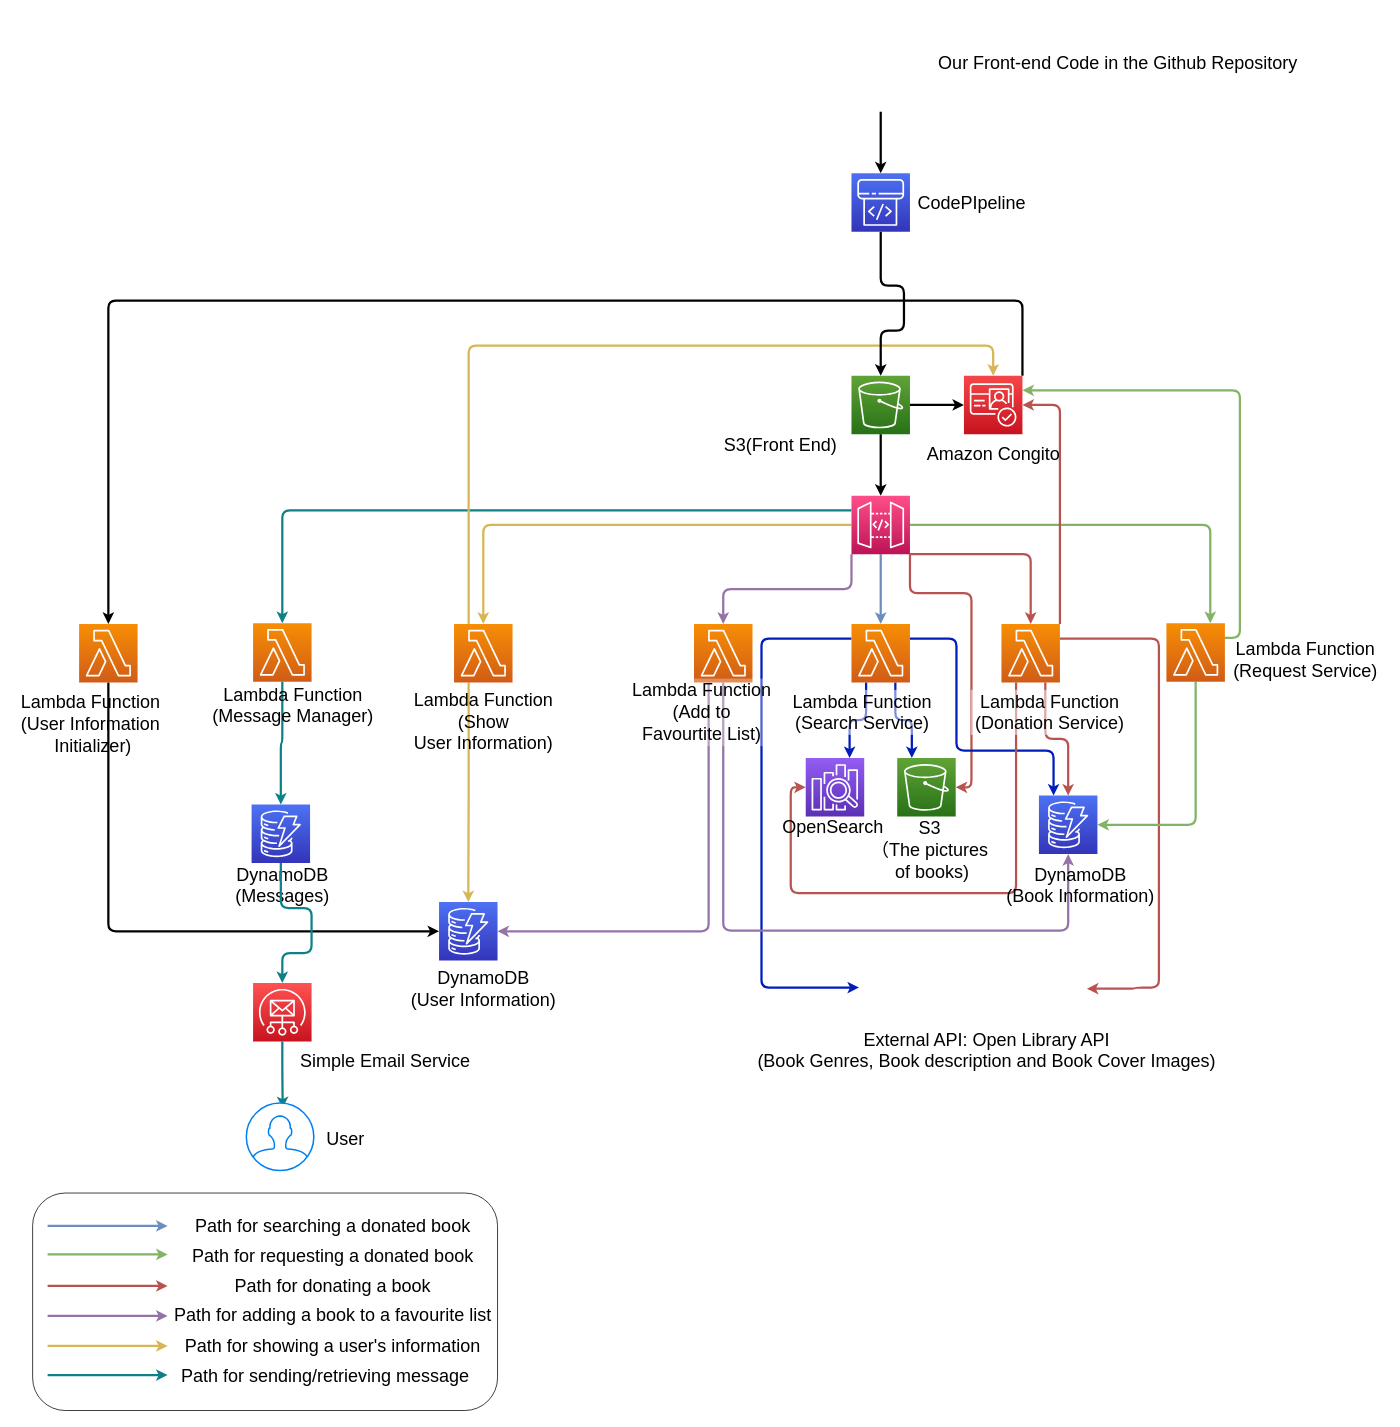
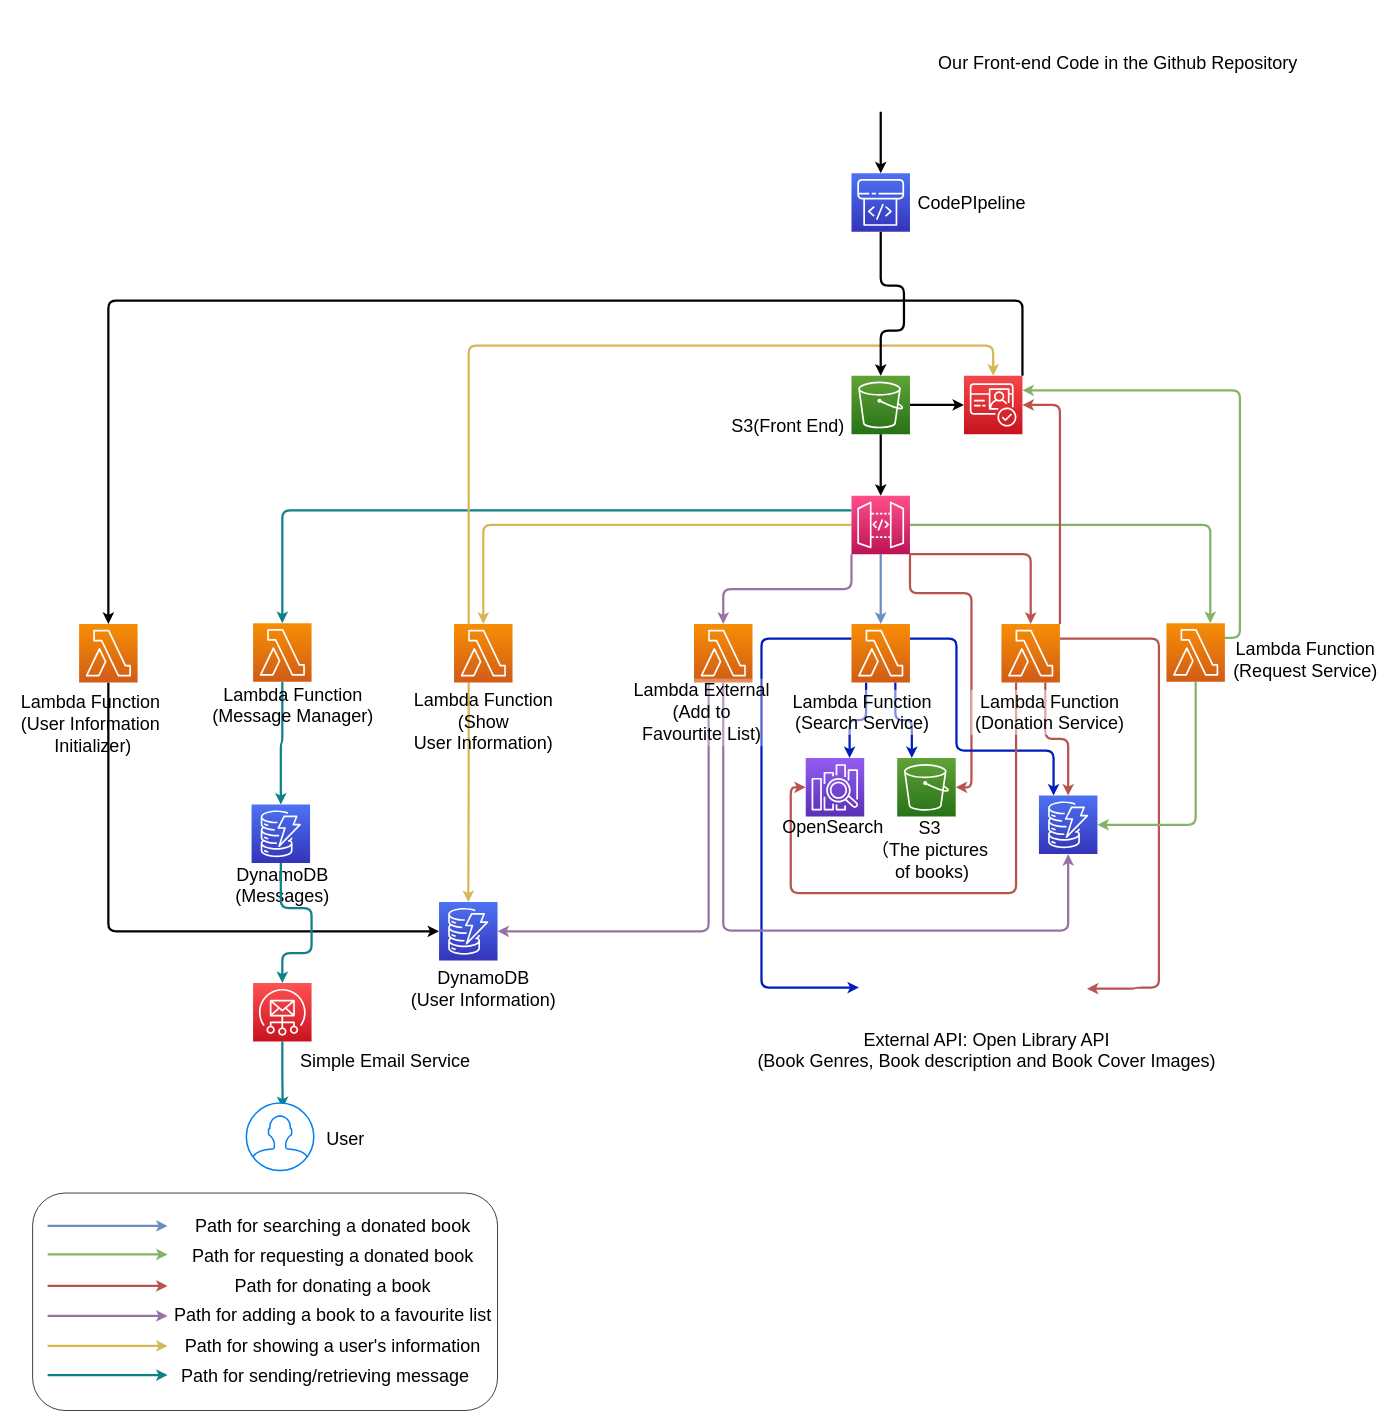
(780, 445) -> (788, 426)
(993, 454) -> none
(702, 712) -> (702, 712)
(1080, 885) -> none
